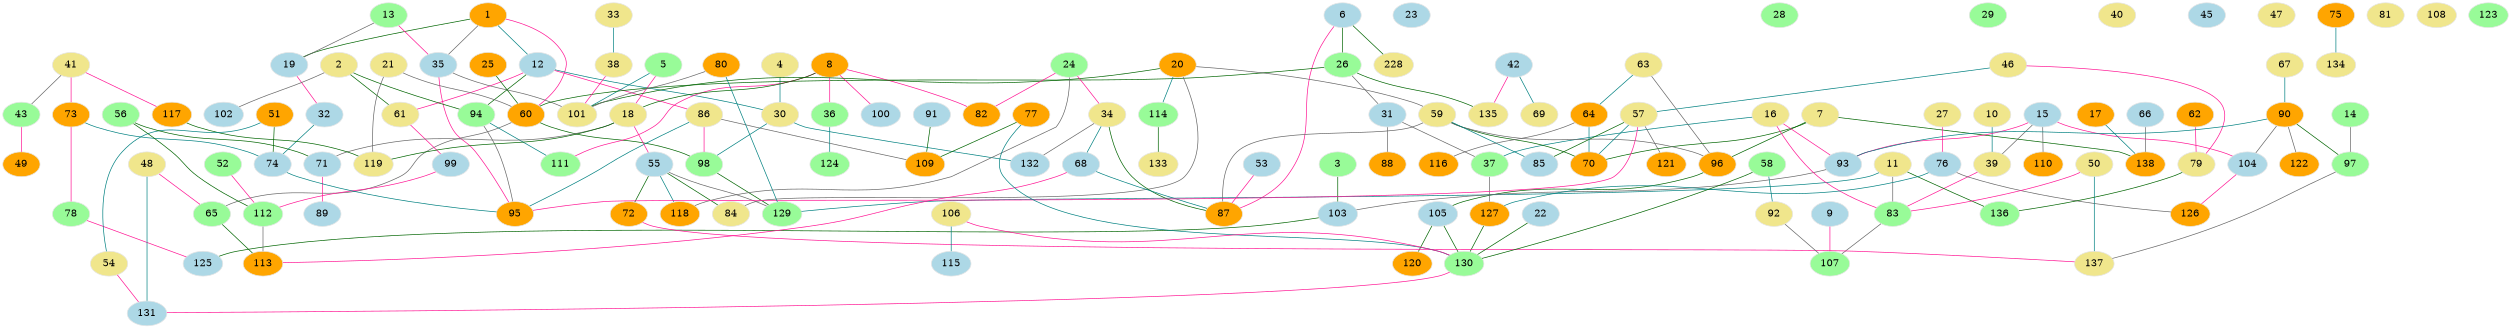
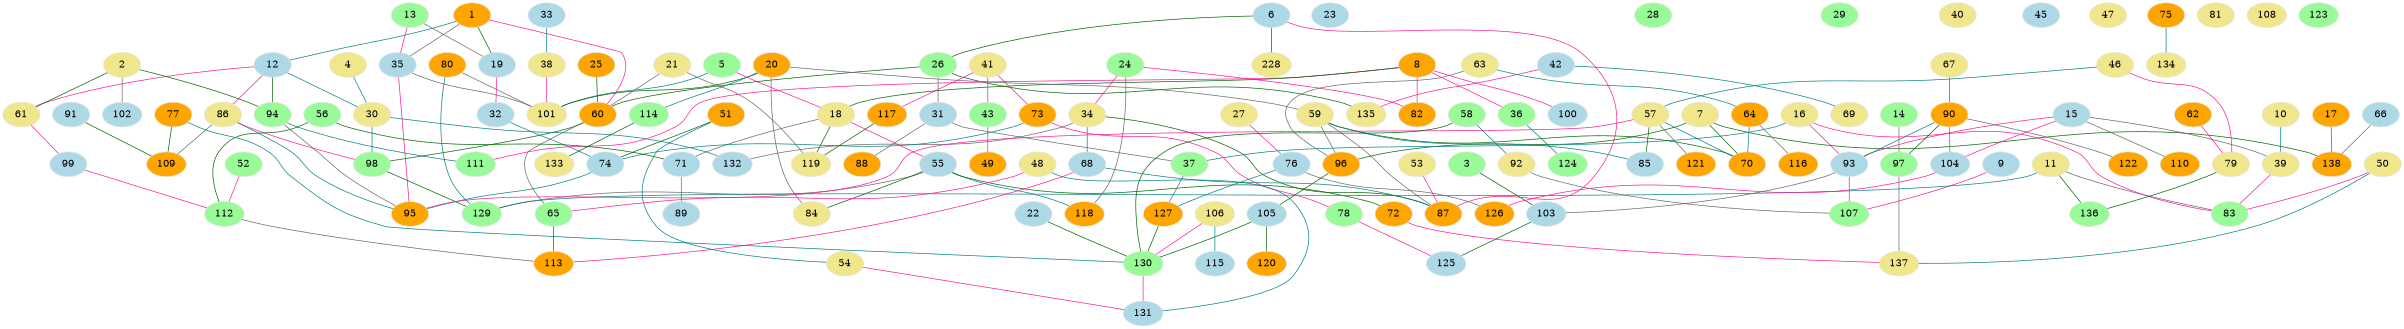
(614, 15) -> (547, 15)
(1262, 164) -> (1417, 164)
(1861, 239) -> (1849, 185)
